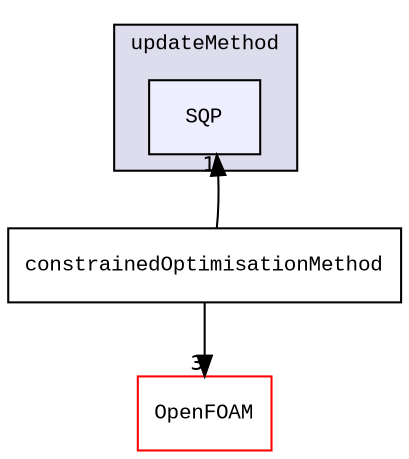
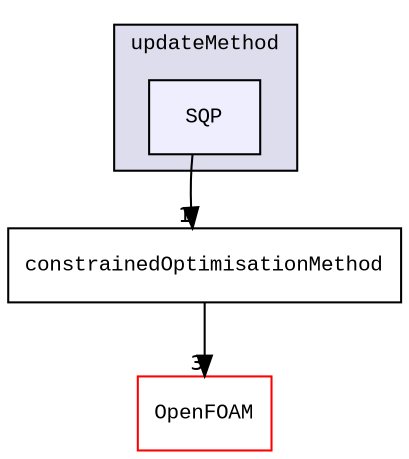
(218, 202) -> (191, 184)
